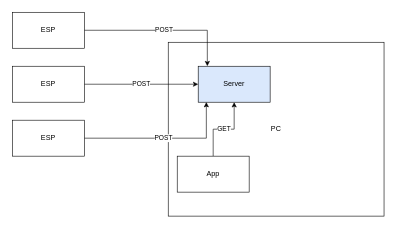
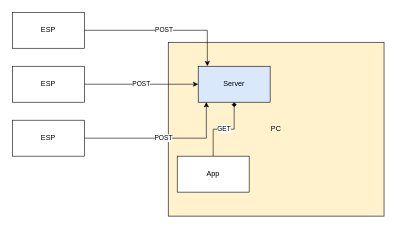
(234, 107) -> (234, 108)
(276, 129) -> (276, 129)
